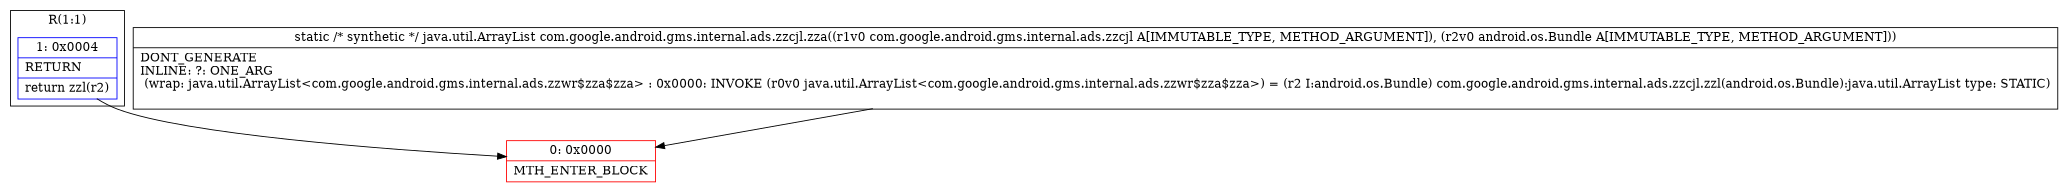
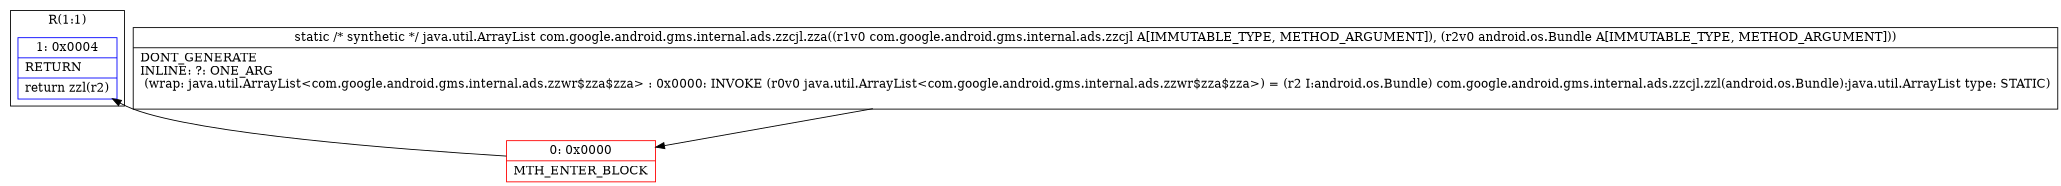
(295, 140) -> (311, 140)
